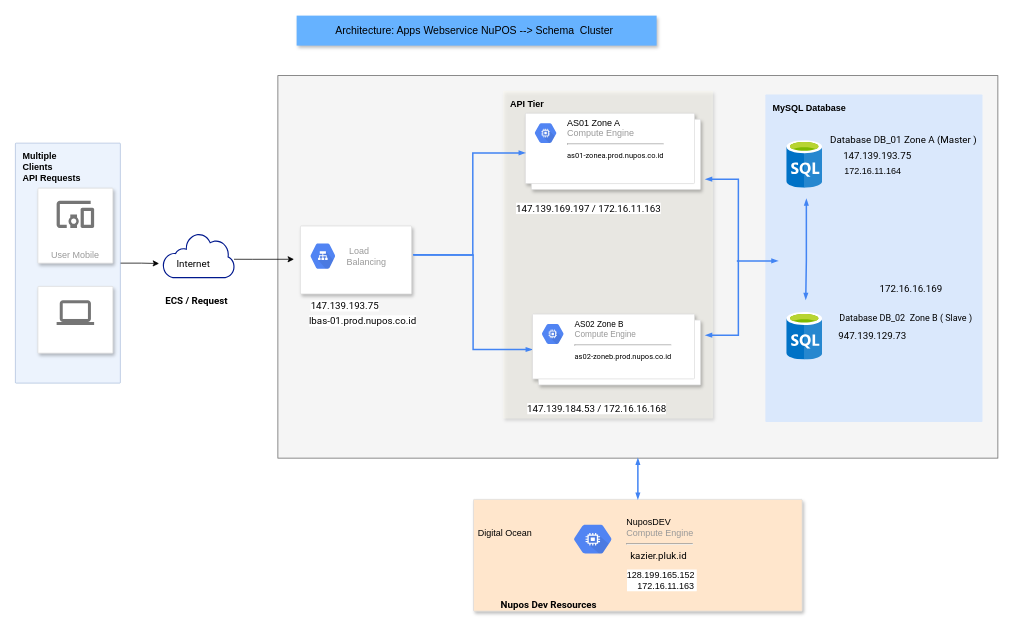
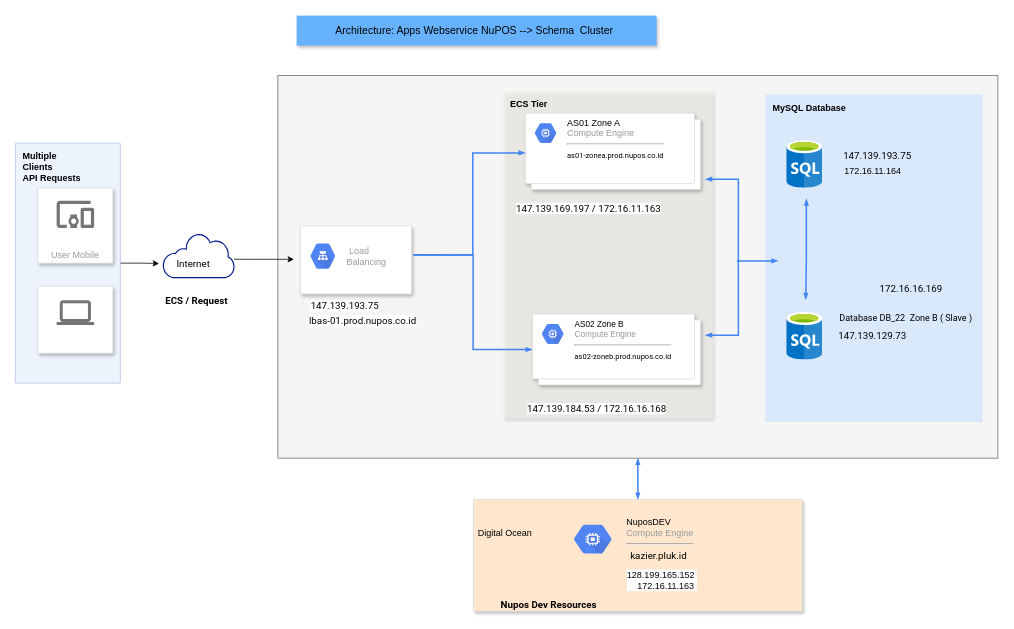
(528, 104) -> (528, 104)
(903, 139) -> none
(906, 318) -> (906, 318)
(874, 336) -> (874, 336)
